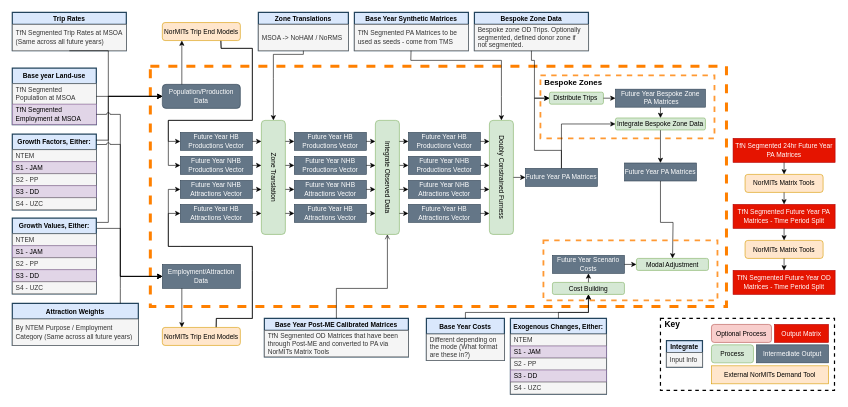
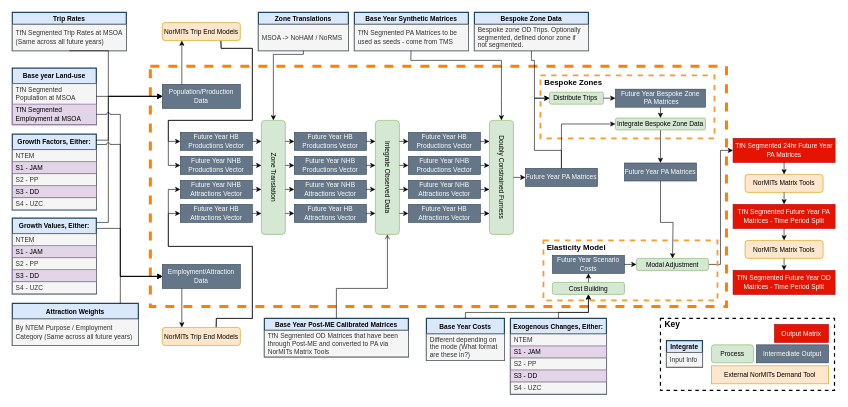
(201, 96) -> (201, 96)
none -> (720, 209)
none -> (576, 247)
(741, 333) -> none
